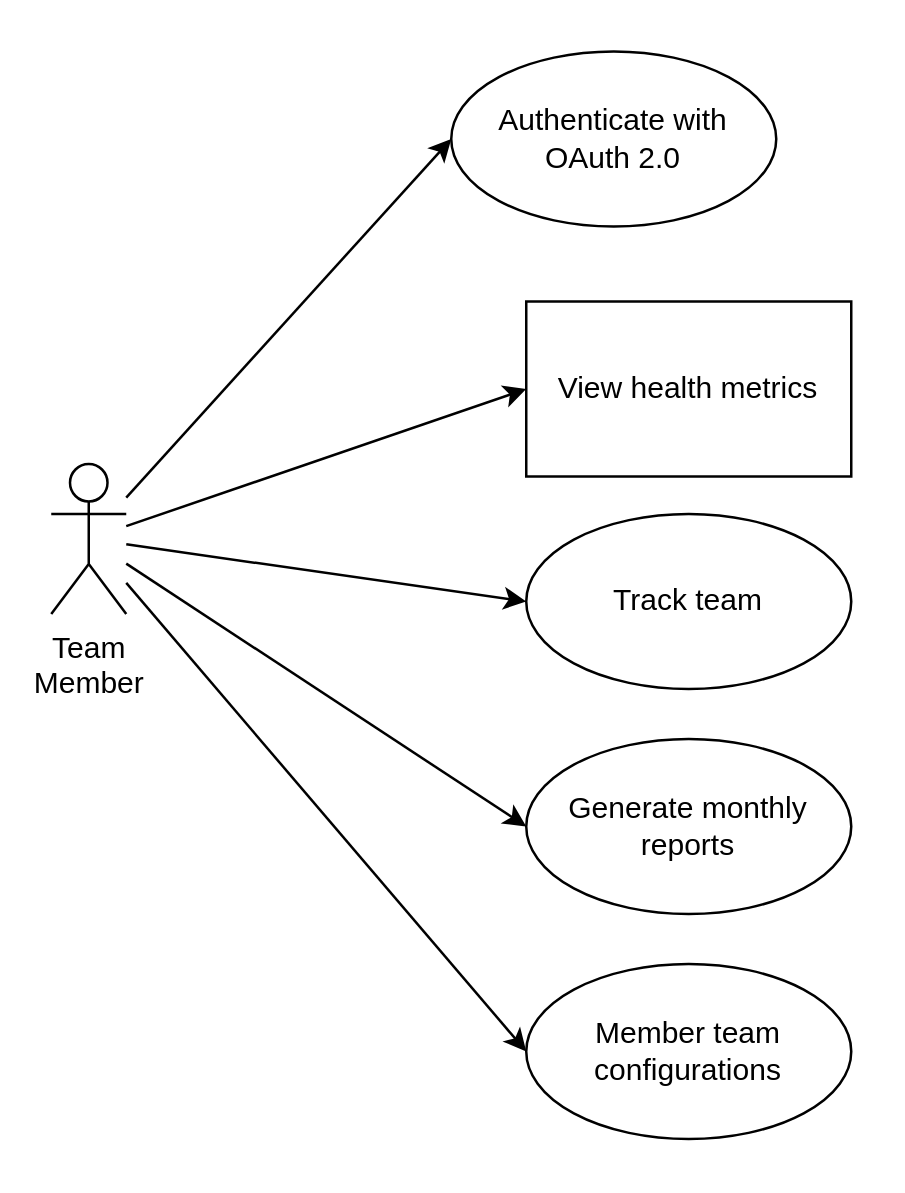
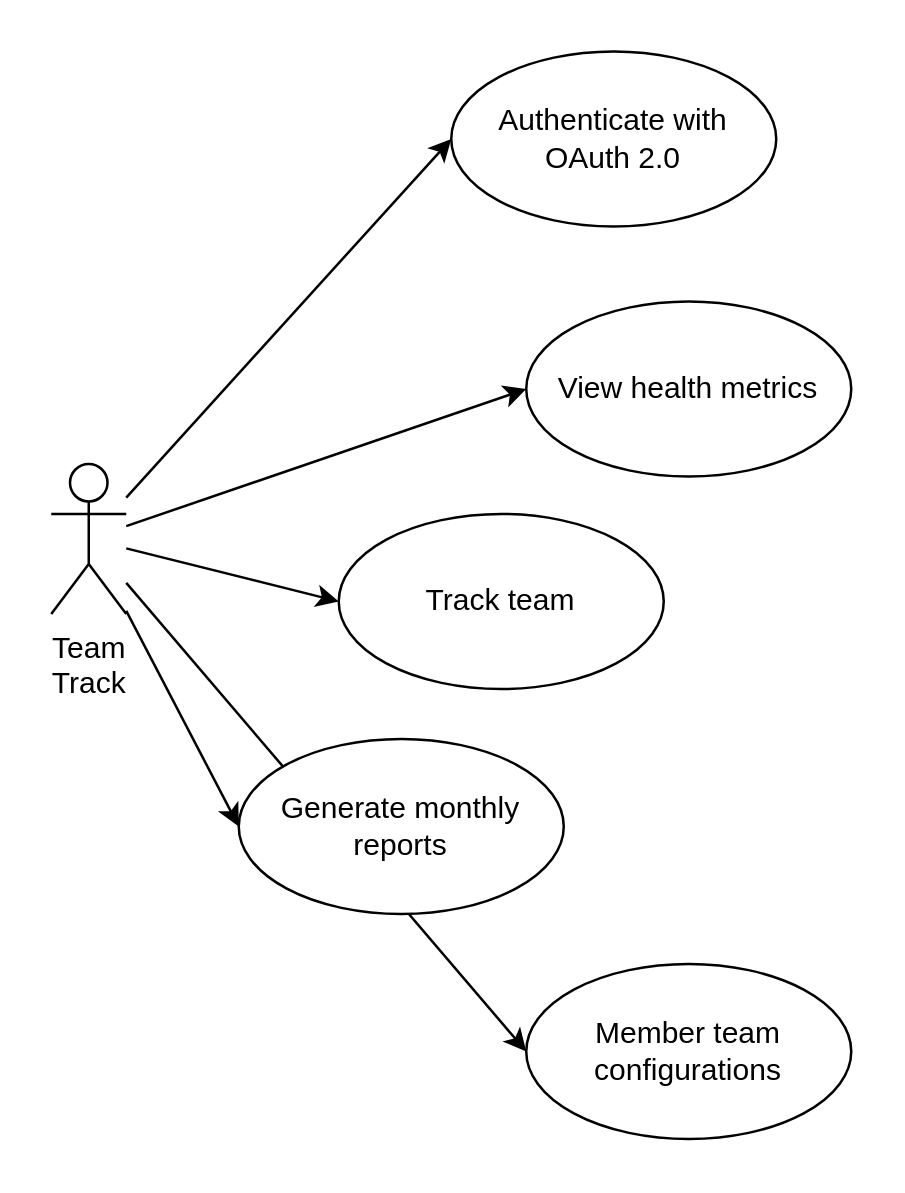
(689, 389) -> (689, 389)
(689, 601) -> (501, 601)
(90, 667) -> (90, 667)
(689, 826) -> (401, 826)
